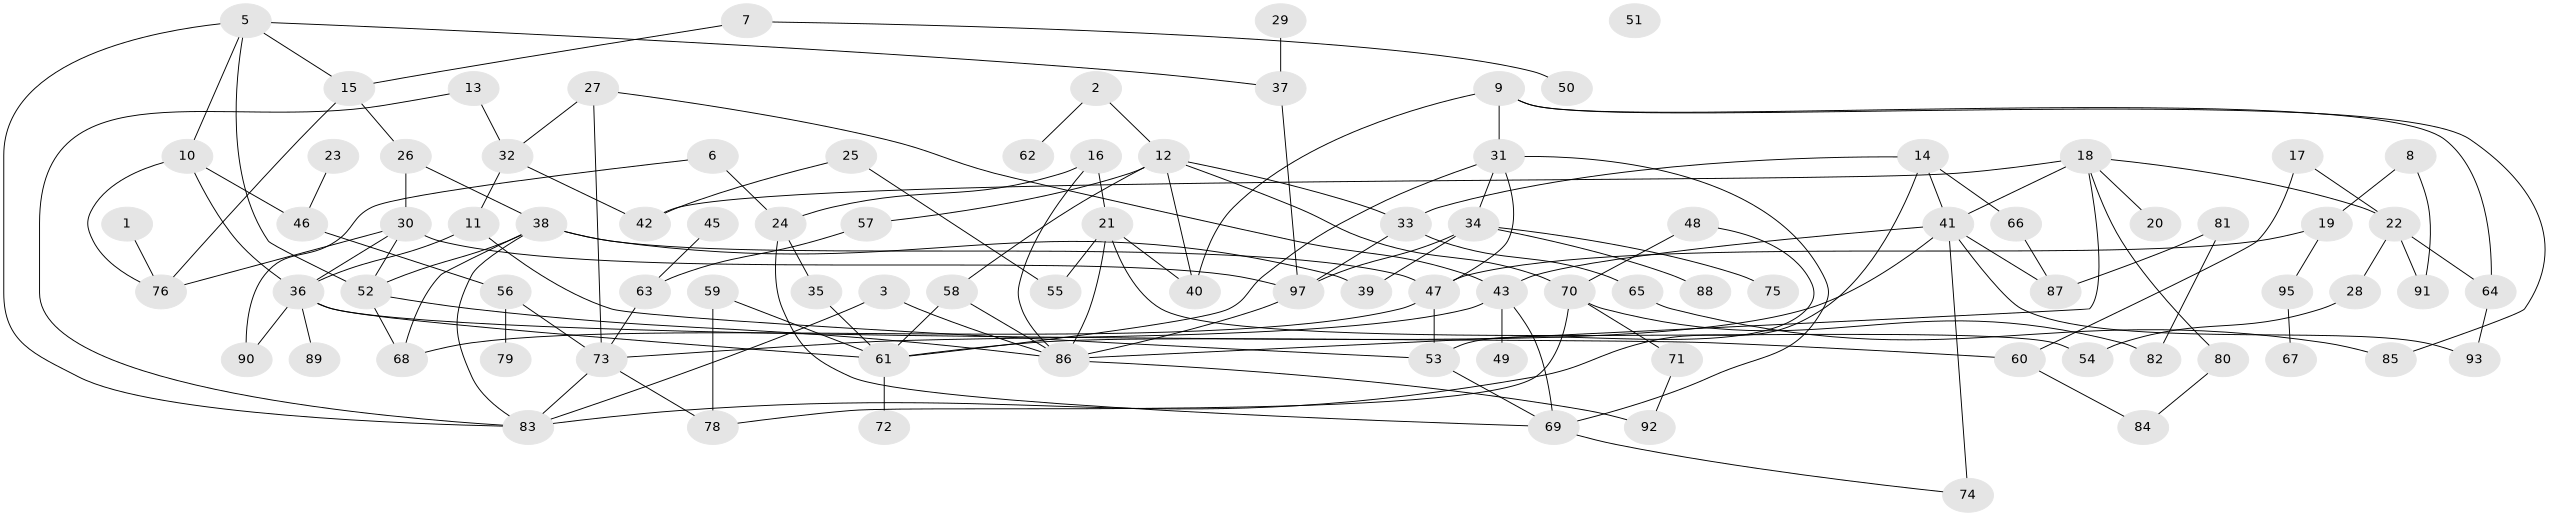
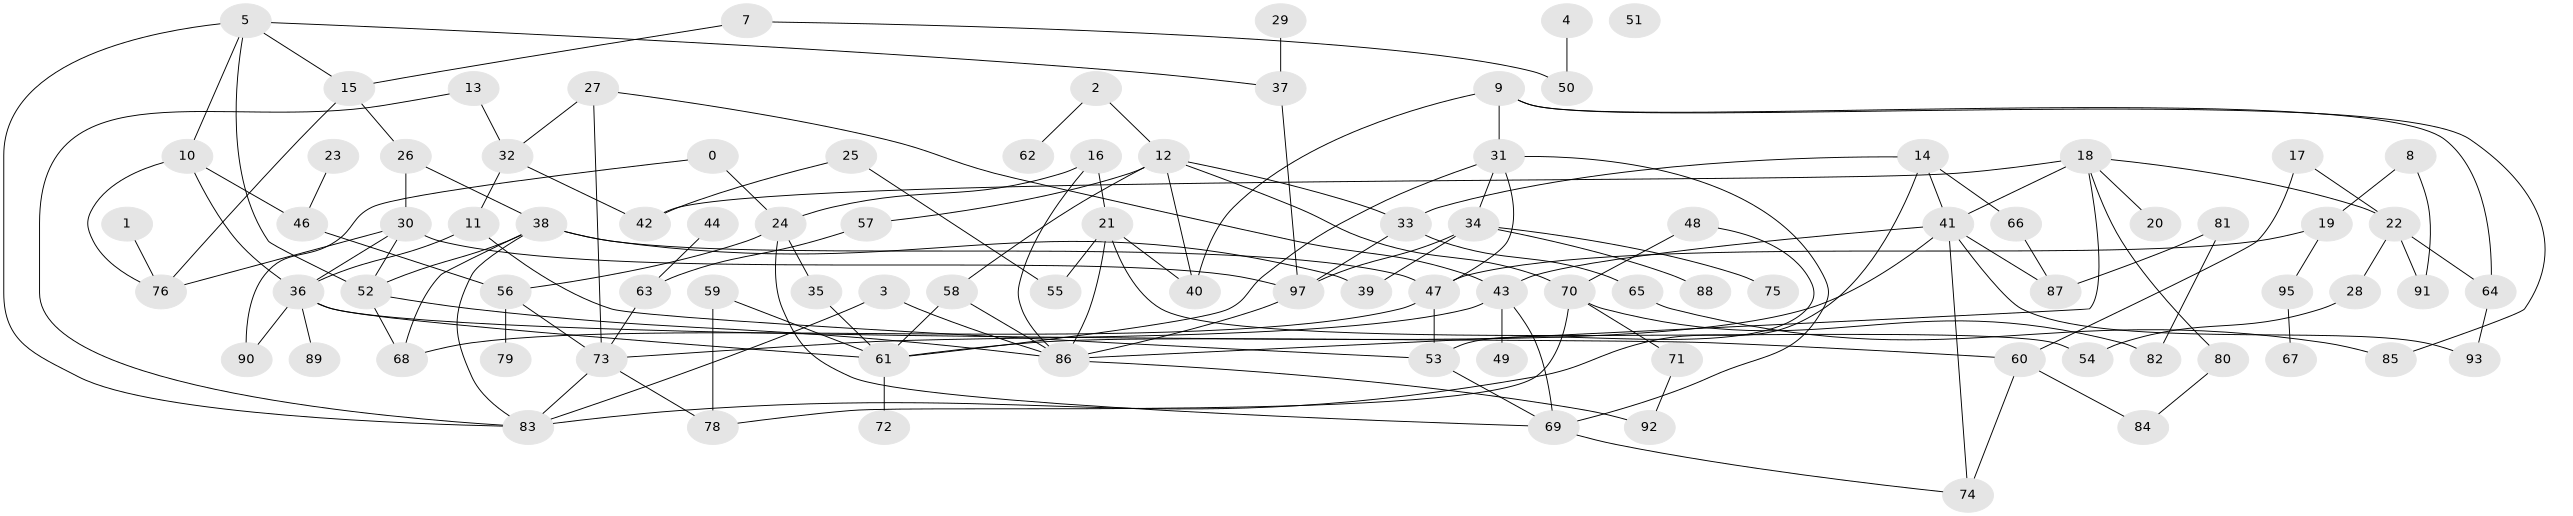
none -> (1567, 21)
(713, 156) -> (713, 156)
(713, 224) -> (713, 224)
none -> (641, 269)
none -> (1994, 427)
